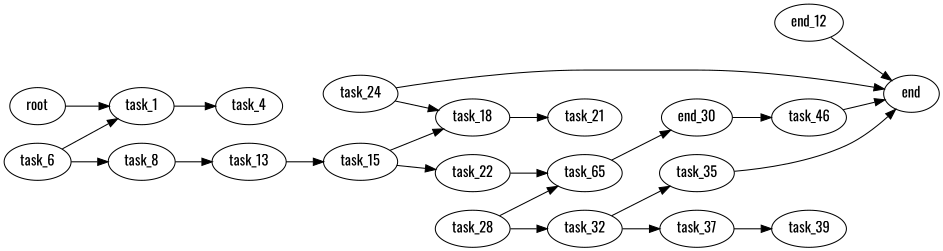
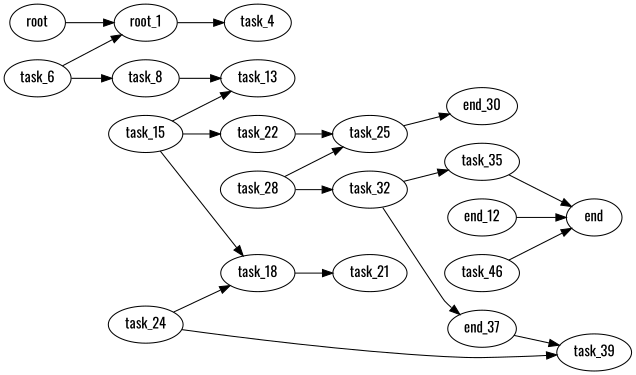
(635, 70) -> (364, 351)
(142, 106) -> (146, 23)
(747, 117) -> none
(300, 162) -> (197, 109)
(585, 173) -> (370, 134)
(697, 229) -> (482, 329)
